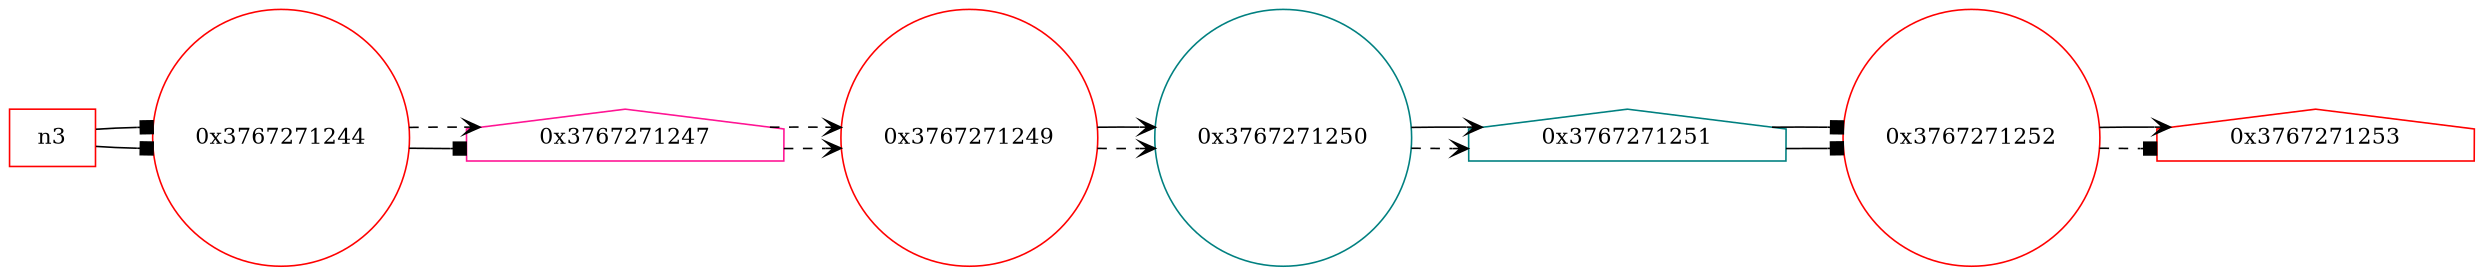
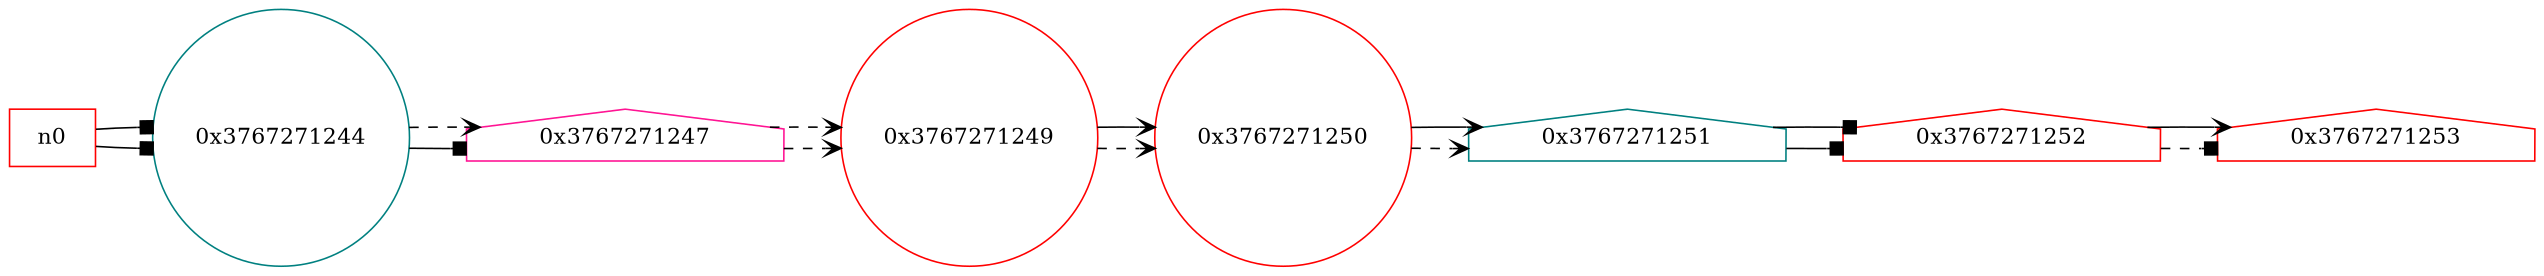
(53, 138) -> (53, 138)
(281, 138) -> (281, 138)
(1283, 138) -> (1283, 138)
(1971, 138) -> (2002, 138)
